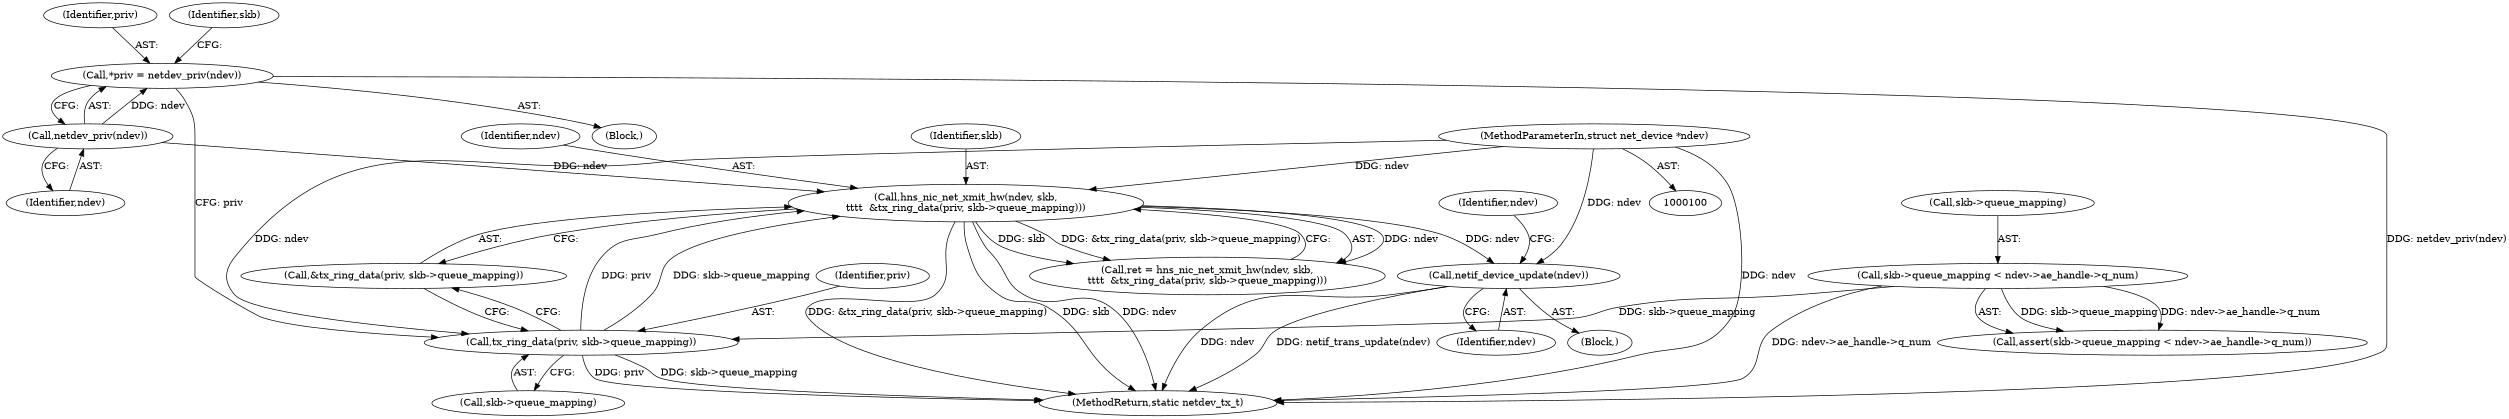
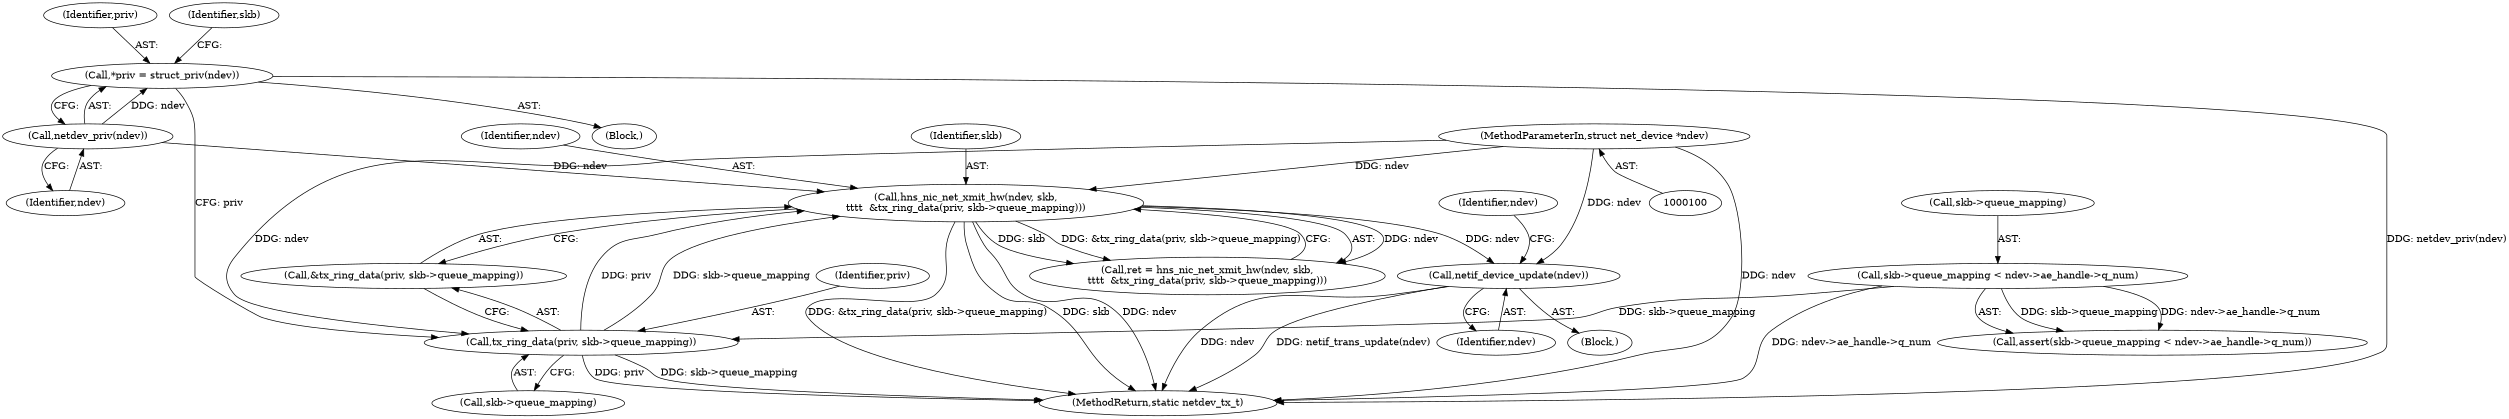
(162, 76) -> (162, 76)
(1649, 165) -> (1629, 179)
(550, 312) -> (550, 312)
